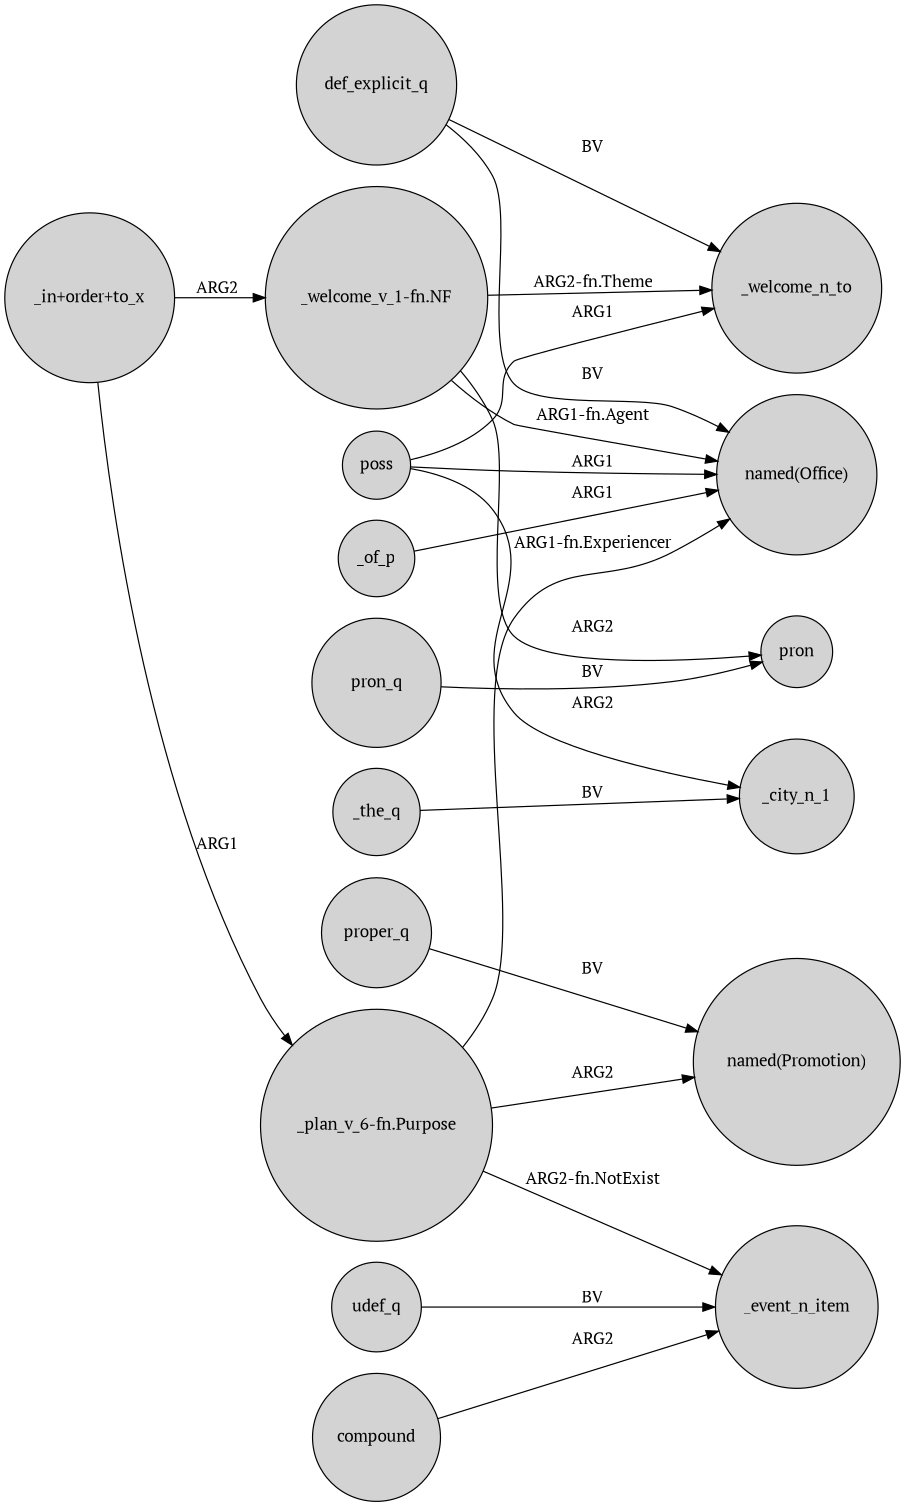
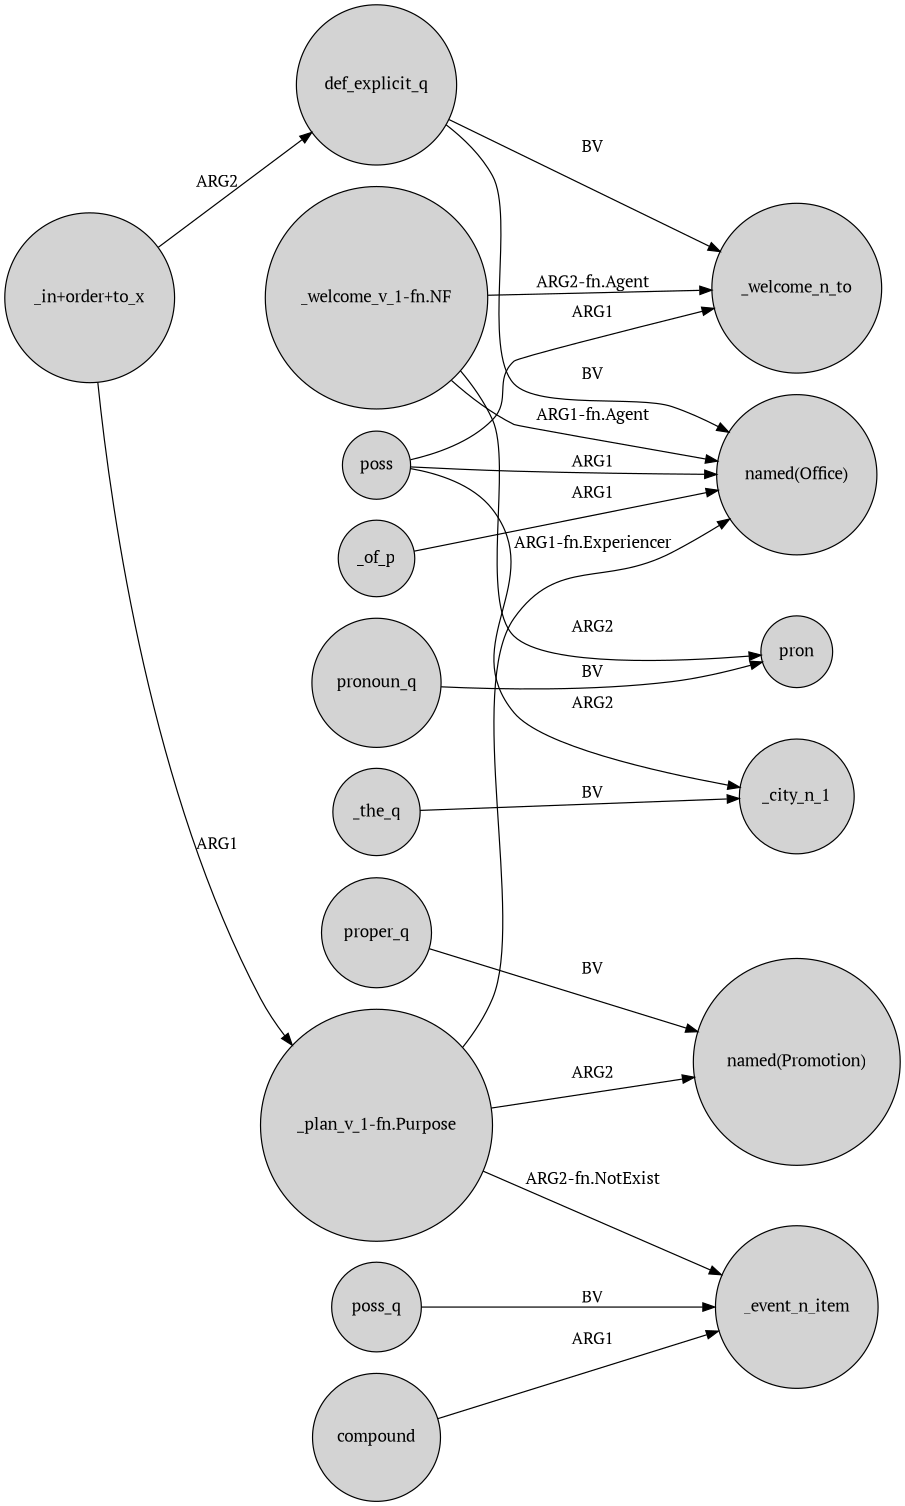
(593, 283) -> (593, 283)
(214, 298) -> (230, 194)
(377, 683) -> (377, 683)
(377, 1125) -> (377, 1125)
(377, 1307) -> (377, 1307)
(593, 1340) -> (593, 1340)
